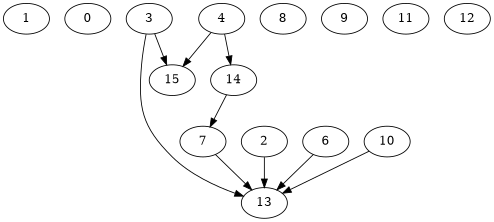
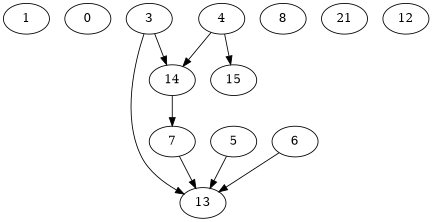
(345, 19) -> none
(406, 19) -> (345, 19)
(159, 45) -> (159, 45)
(264, 142) -> (234, 142)
(387, 142) -> none
